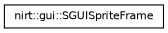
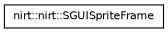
(84, 16) -> (84, 16)
